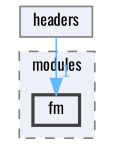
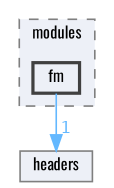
(56, 62) -> (56, 116)
